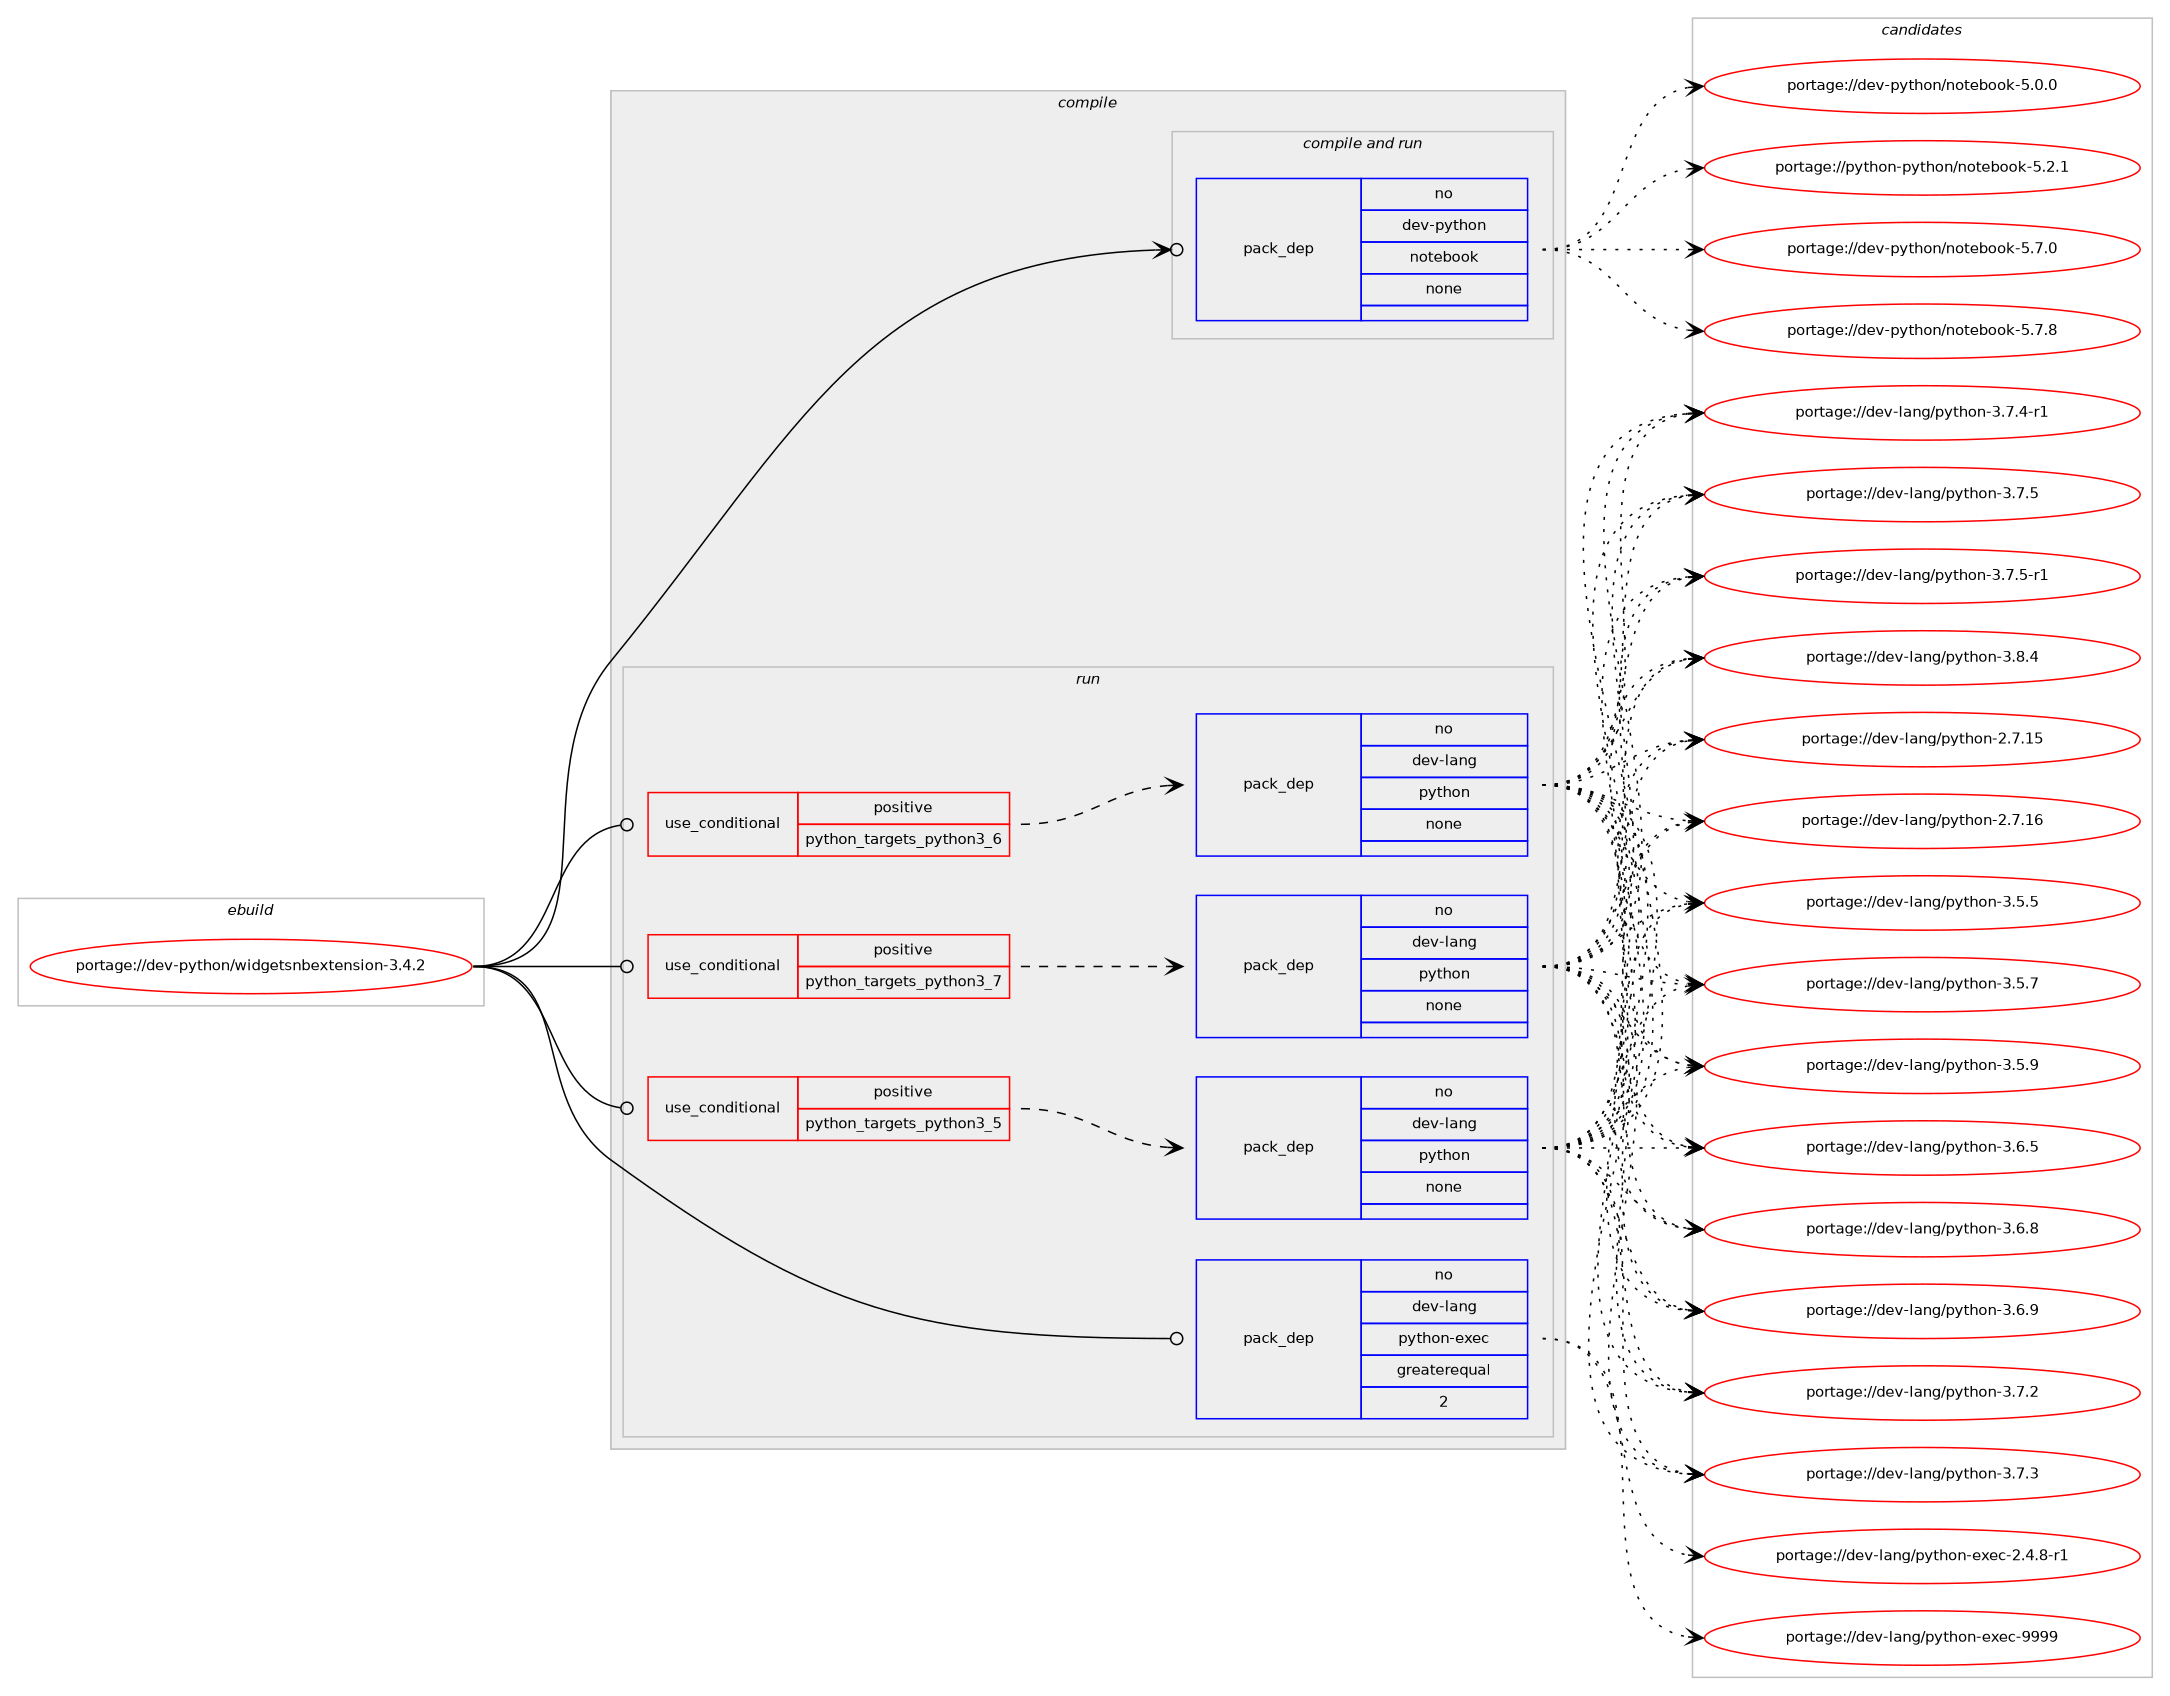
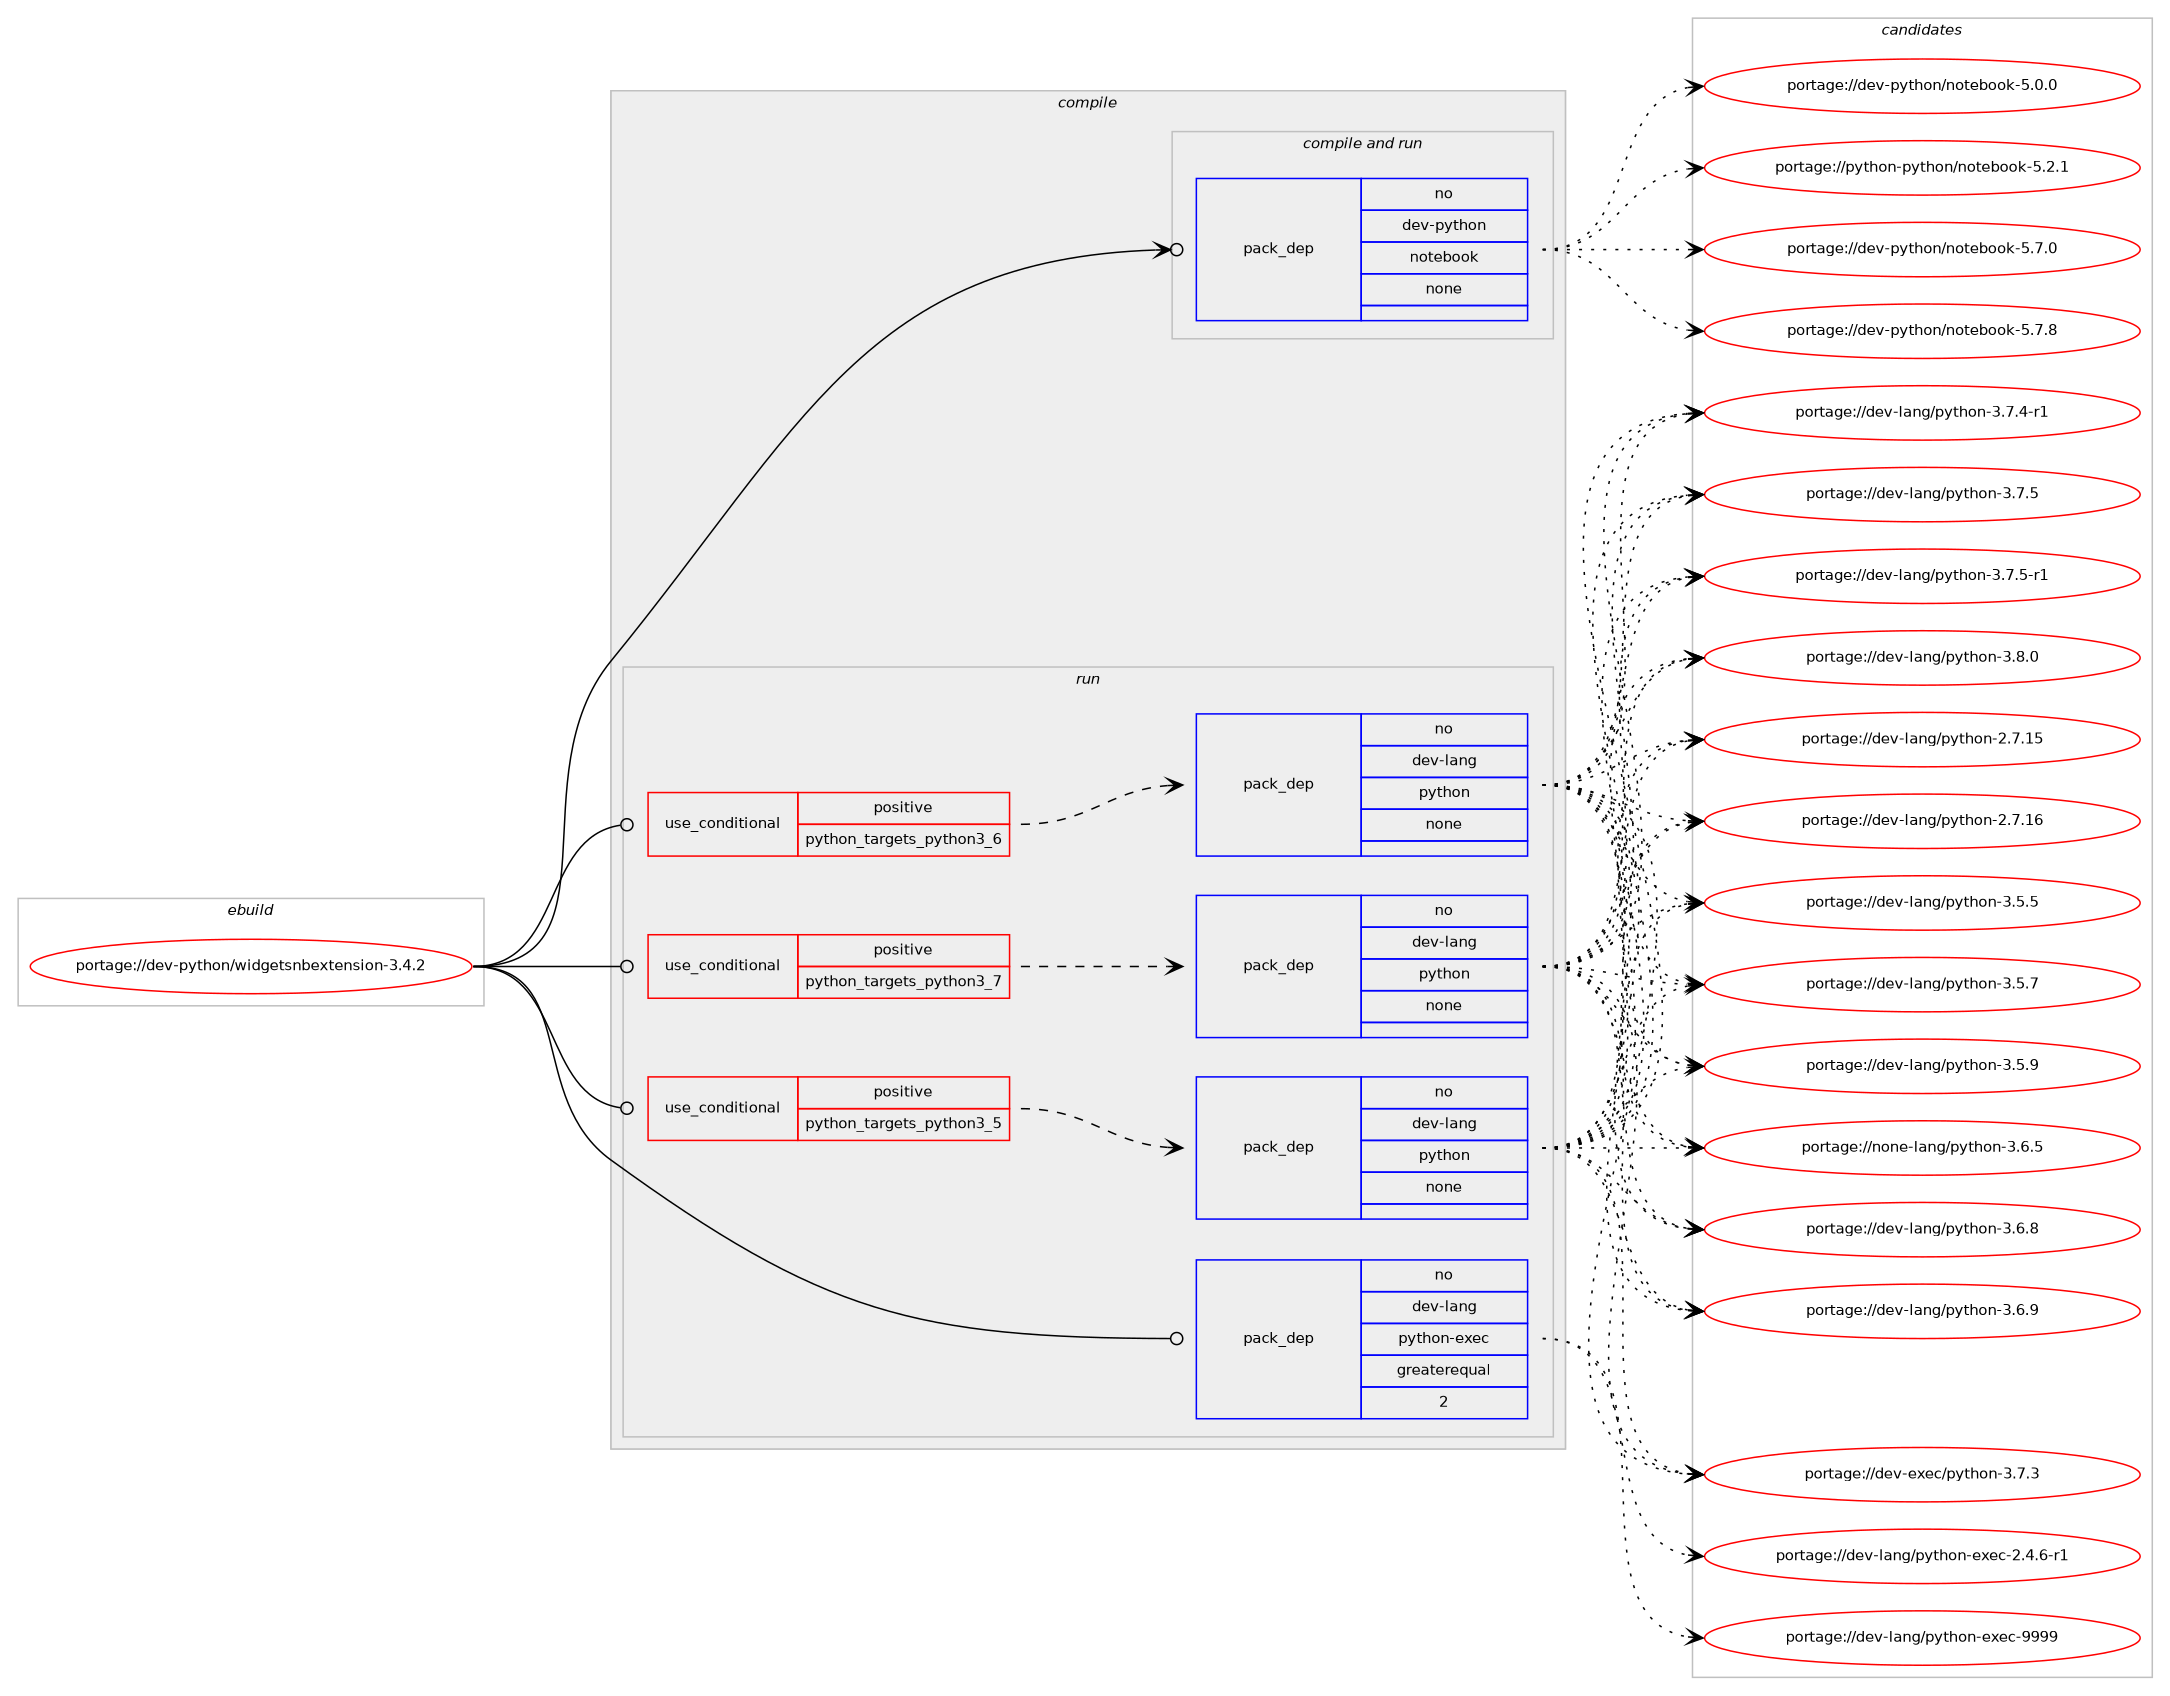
(1922, 658) -> (1922, 658)
(1922, 1148) -> (1922, 1148)
(1922, 1393) -> none
(1922, 1475) -> (1922, 1475)
(1922, 1556) -> (1922, 1556)
